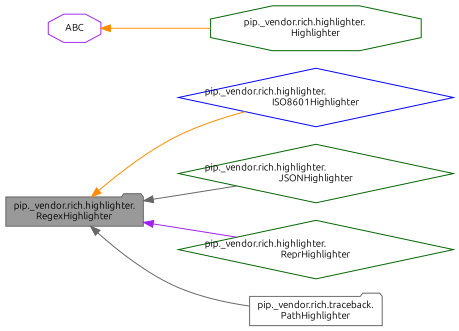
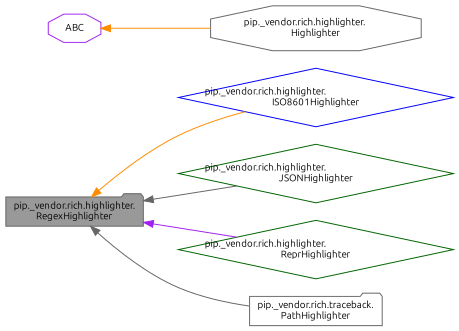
(316, 28) -> (316, 28)
